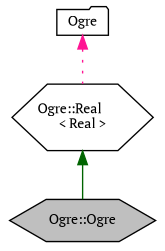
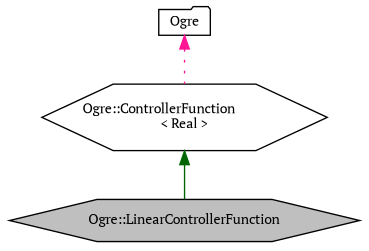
(83, 117) -> (185, 117)
(83, 221) -> (185, 221)
